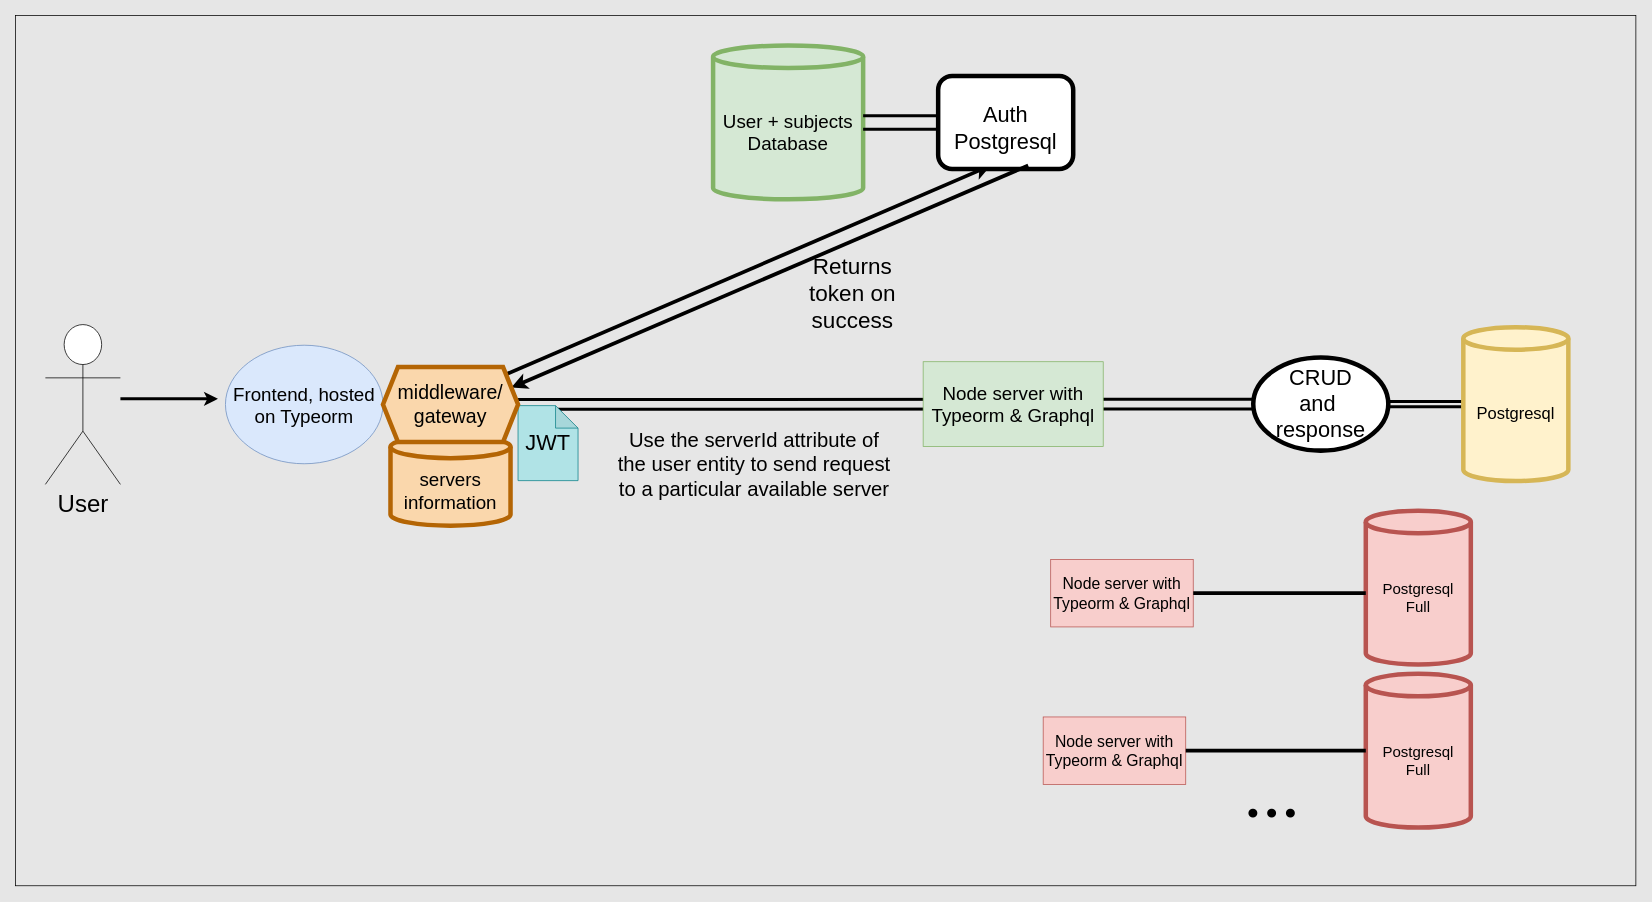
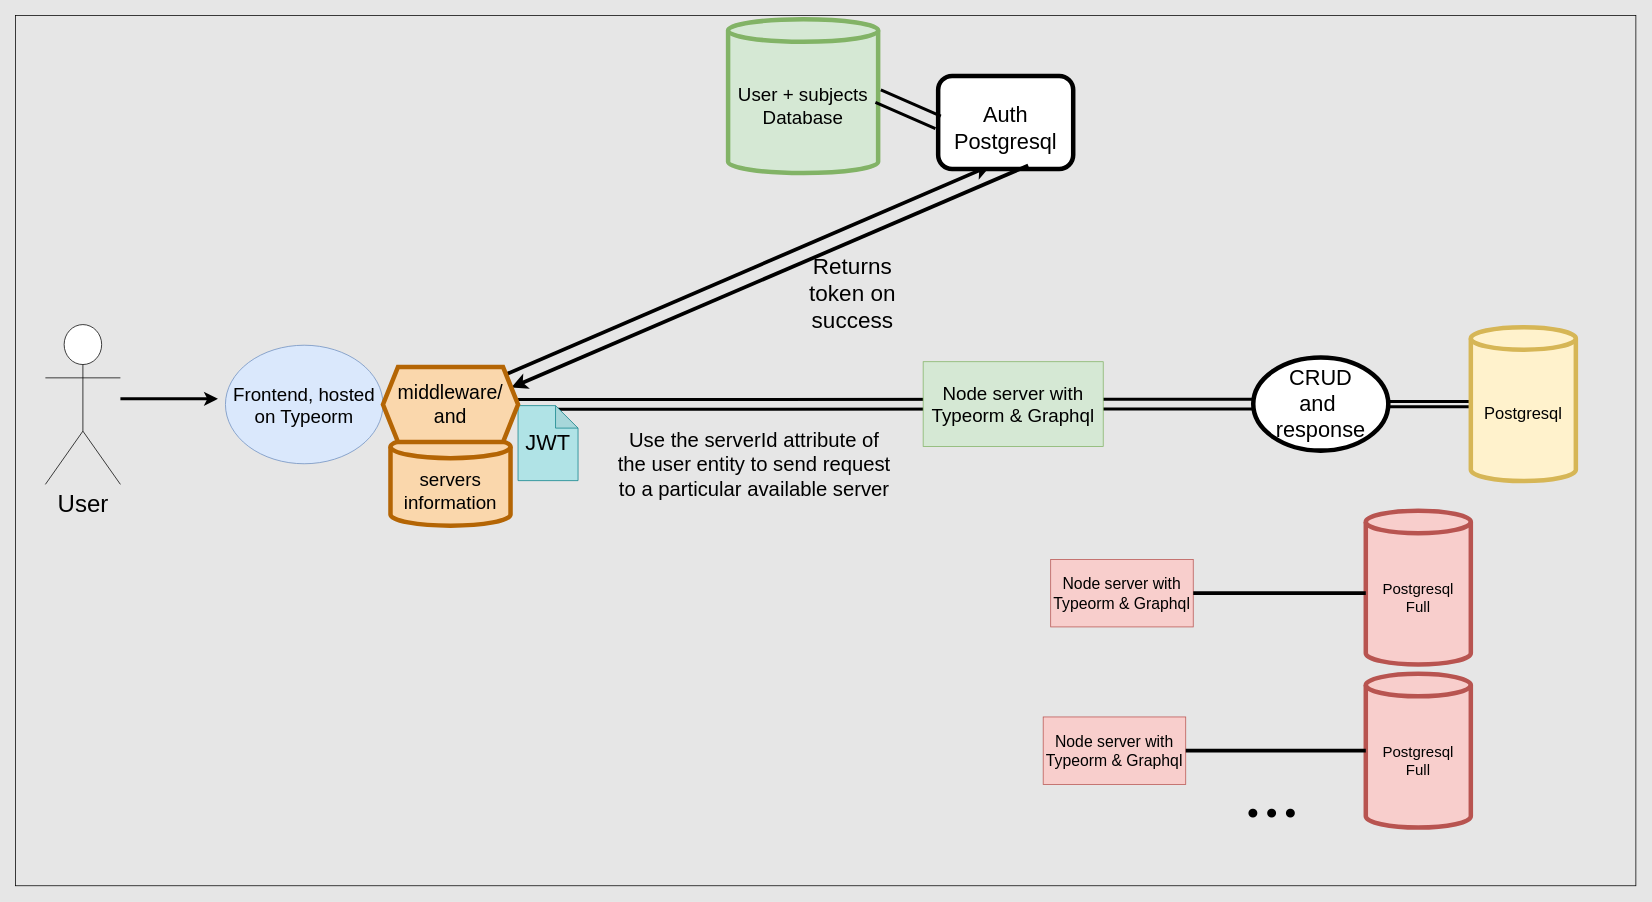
(788, 122) -> (803, 96)
(1515, 404) -> (1523, 404)
(450, 405) -> (450, 405)
